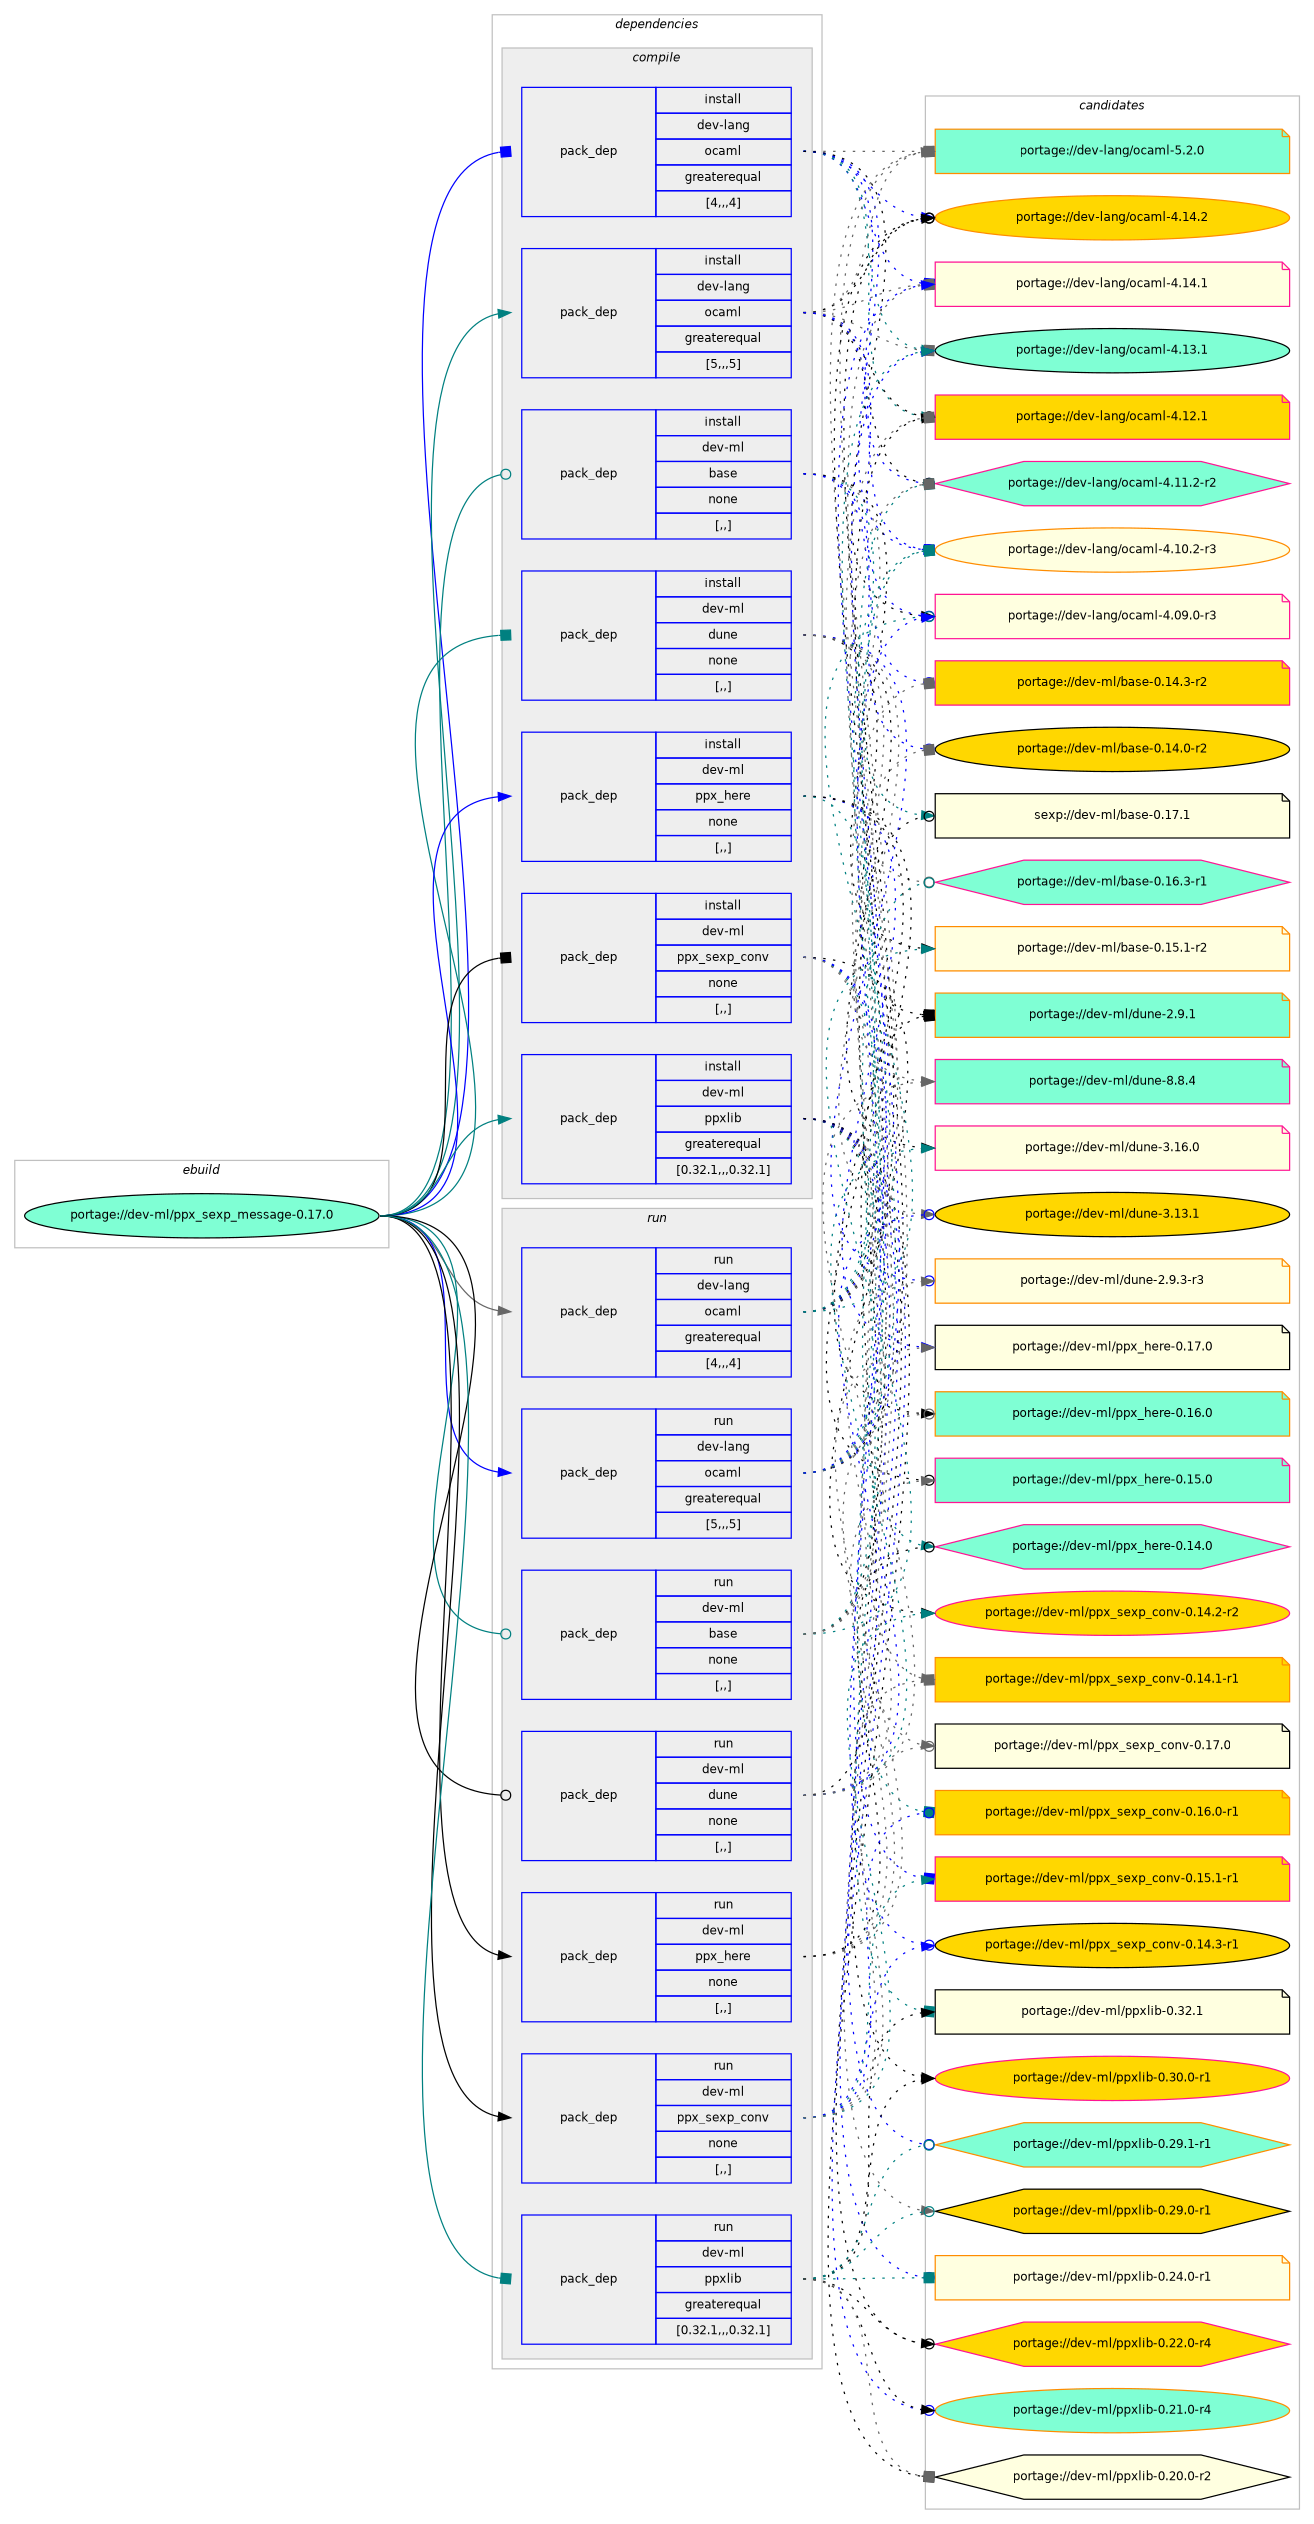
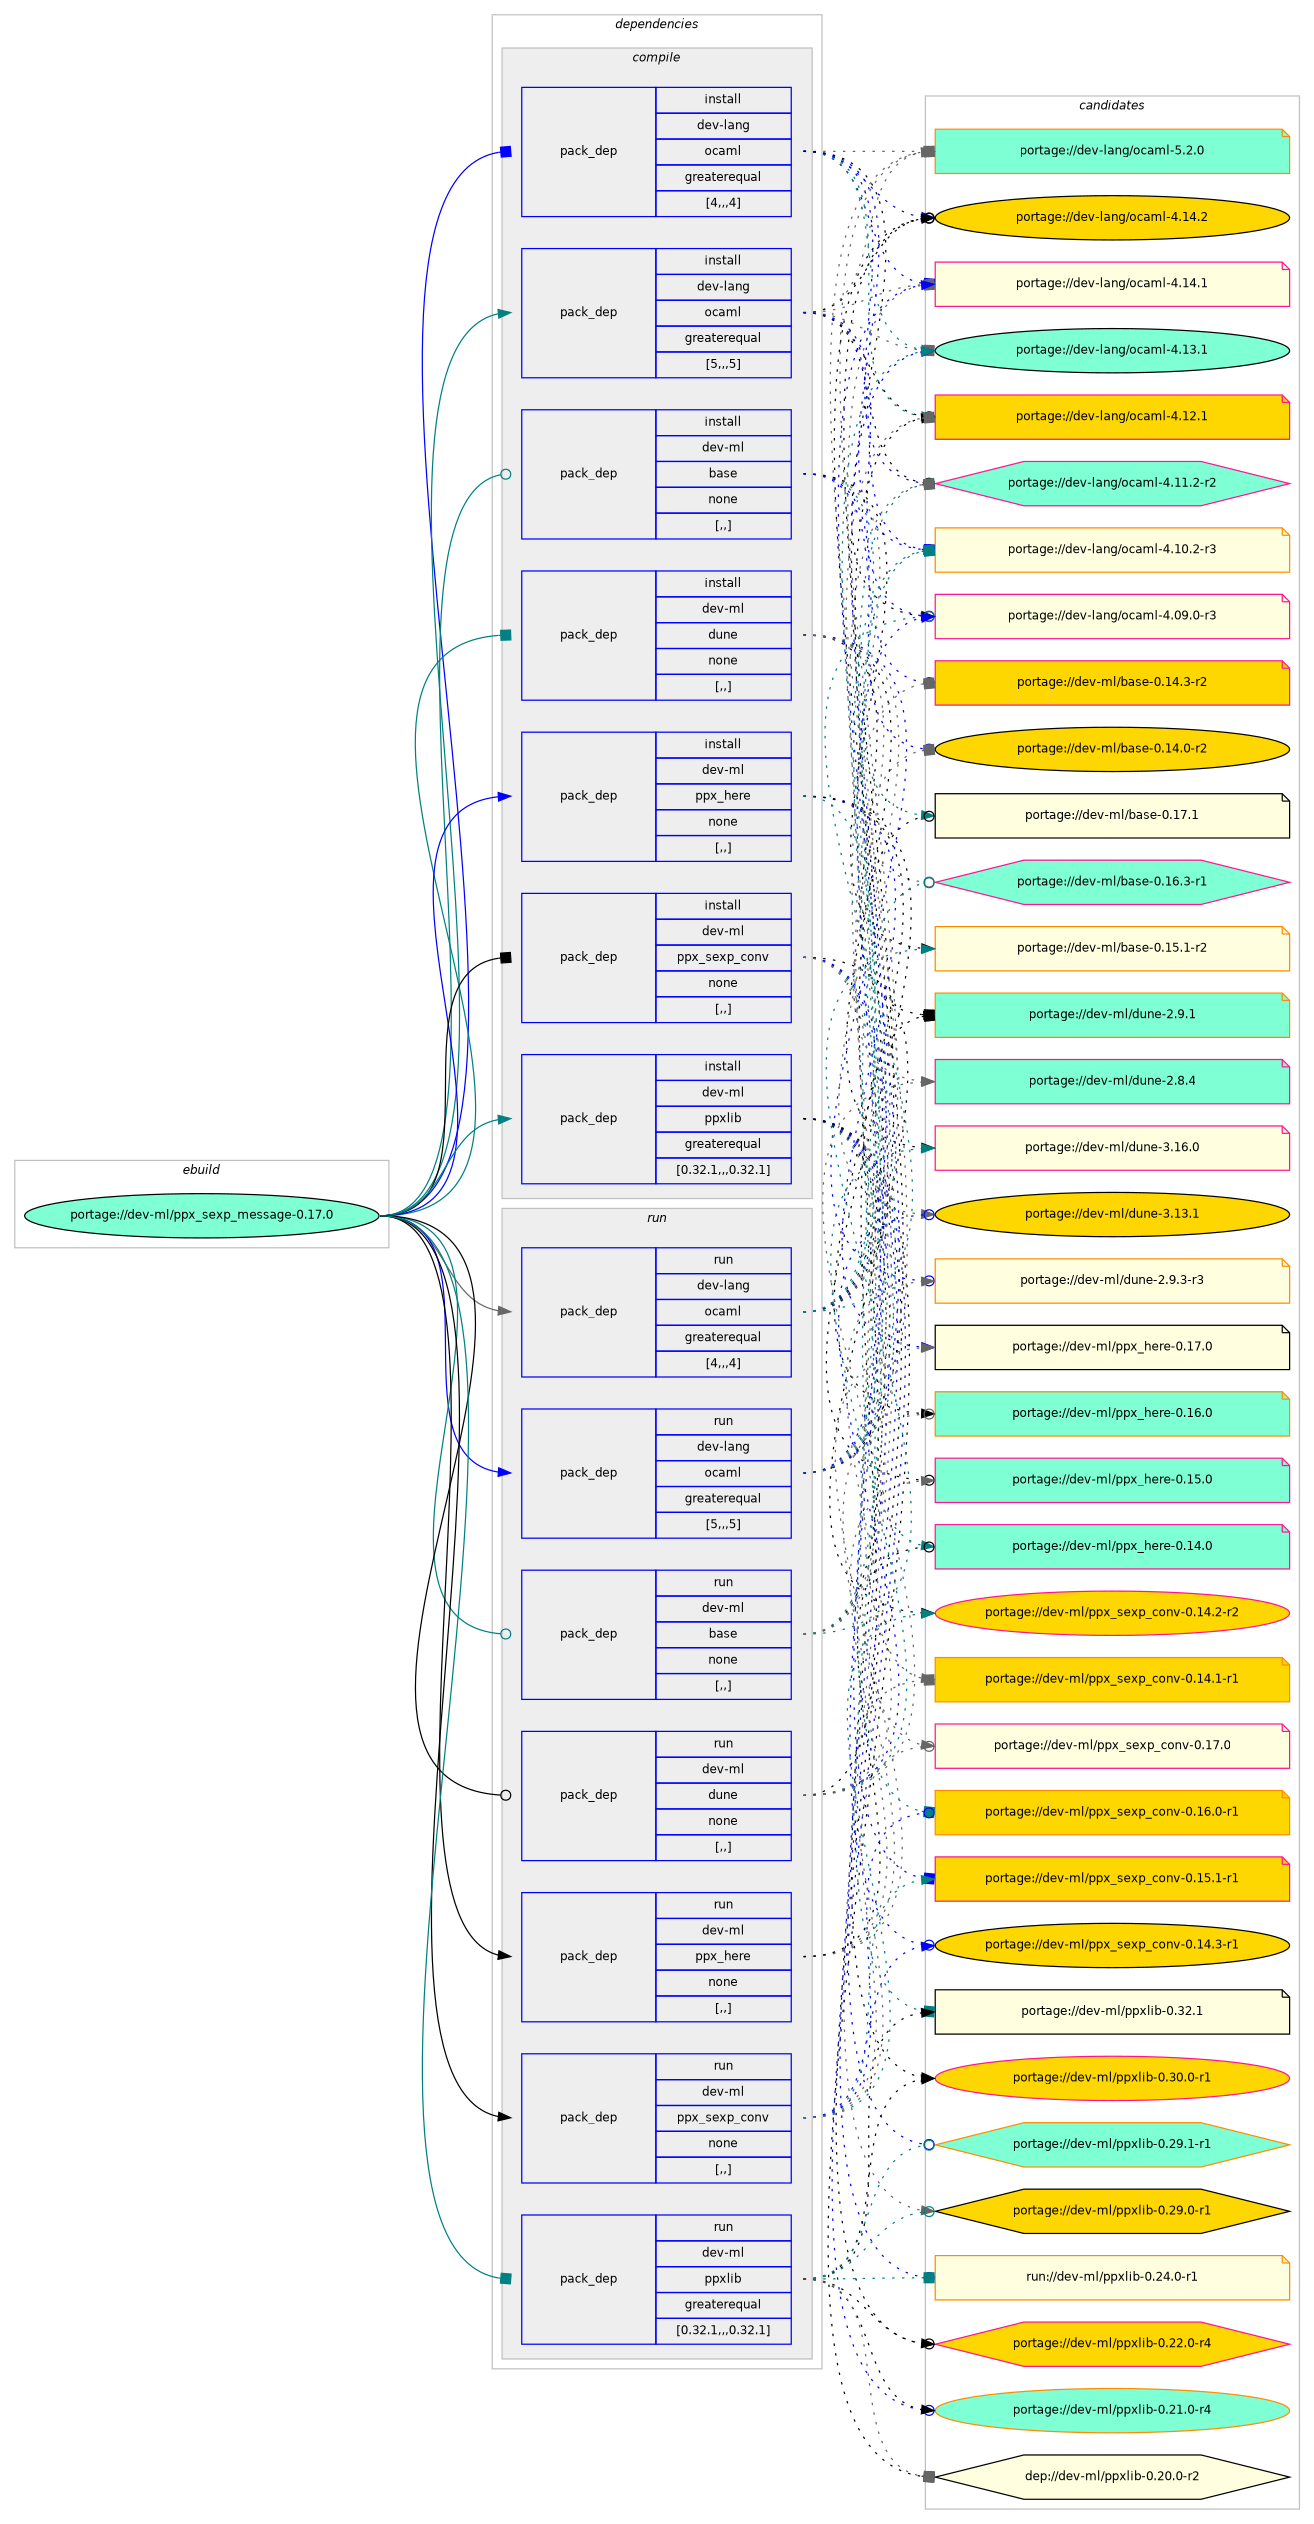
(1112, 218) -> (1112, 218)
(1112, 550) -> (1112, 550)
(1112, 816) -> (1112, 816)
(1112, 1082) -> (1112, 1082)
(1112, 1547) -> (1112, 1547)
(1112, 1746) -> (1112, 1746)
(1112, 2278) -> (1112, 2278)
(1112, 2477) -> (1112, 2477)
